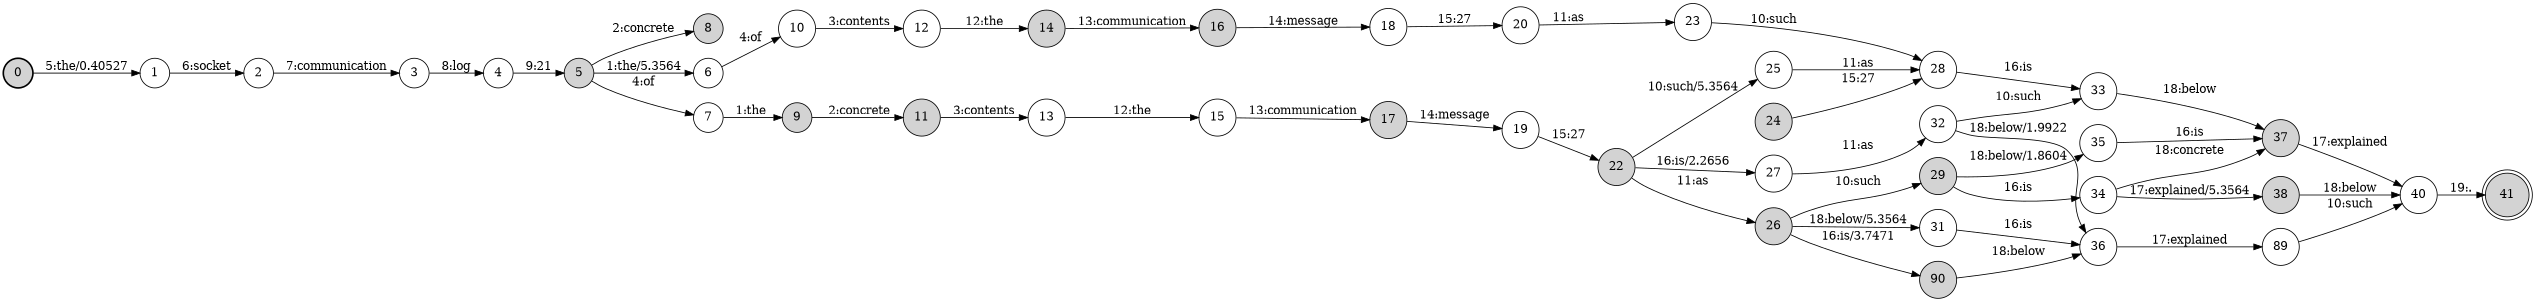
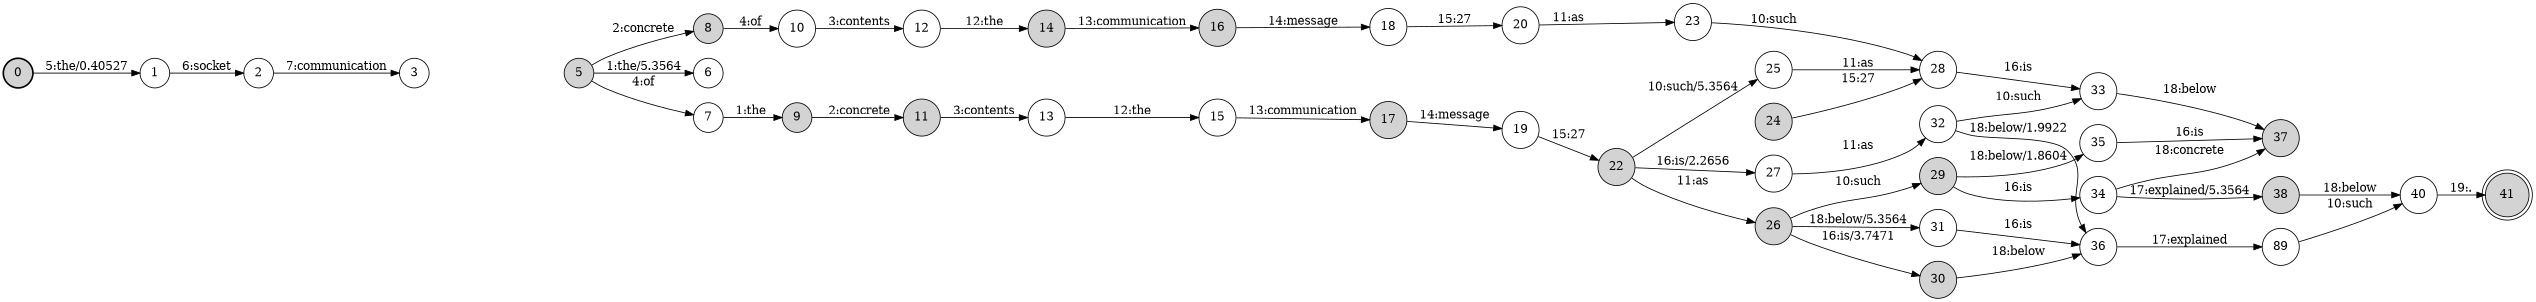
(747, 54) -> (747, 29)
(498, 73) -> none
(2347, 162) -> none
(1938, 280) -> (1938, 280)
